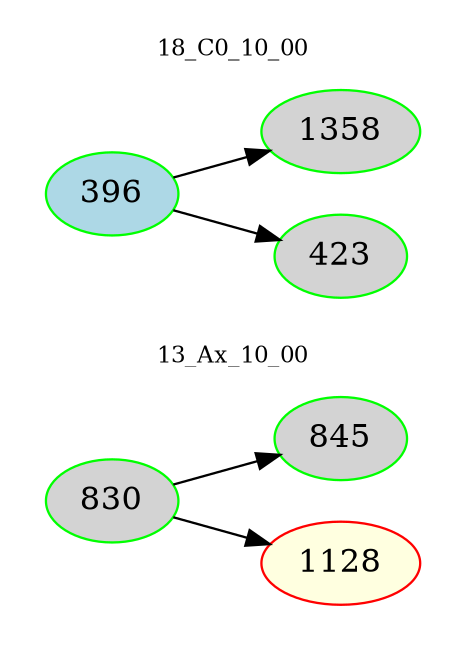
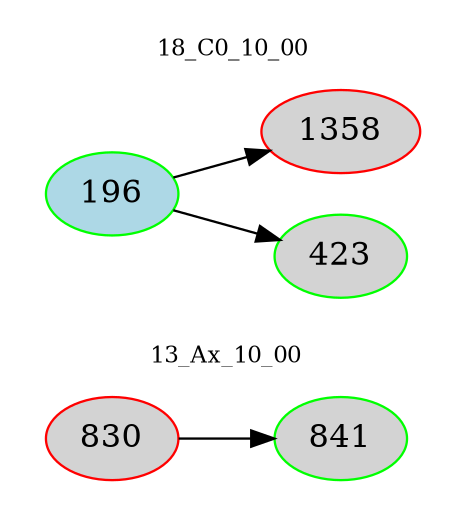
(341, 132) -> (341, 132)
(112, 194) -> (112, 194)
(341, 439) -> (341, 439)
(112, 501) -> (112, 439)
(341, 563) -> none
